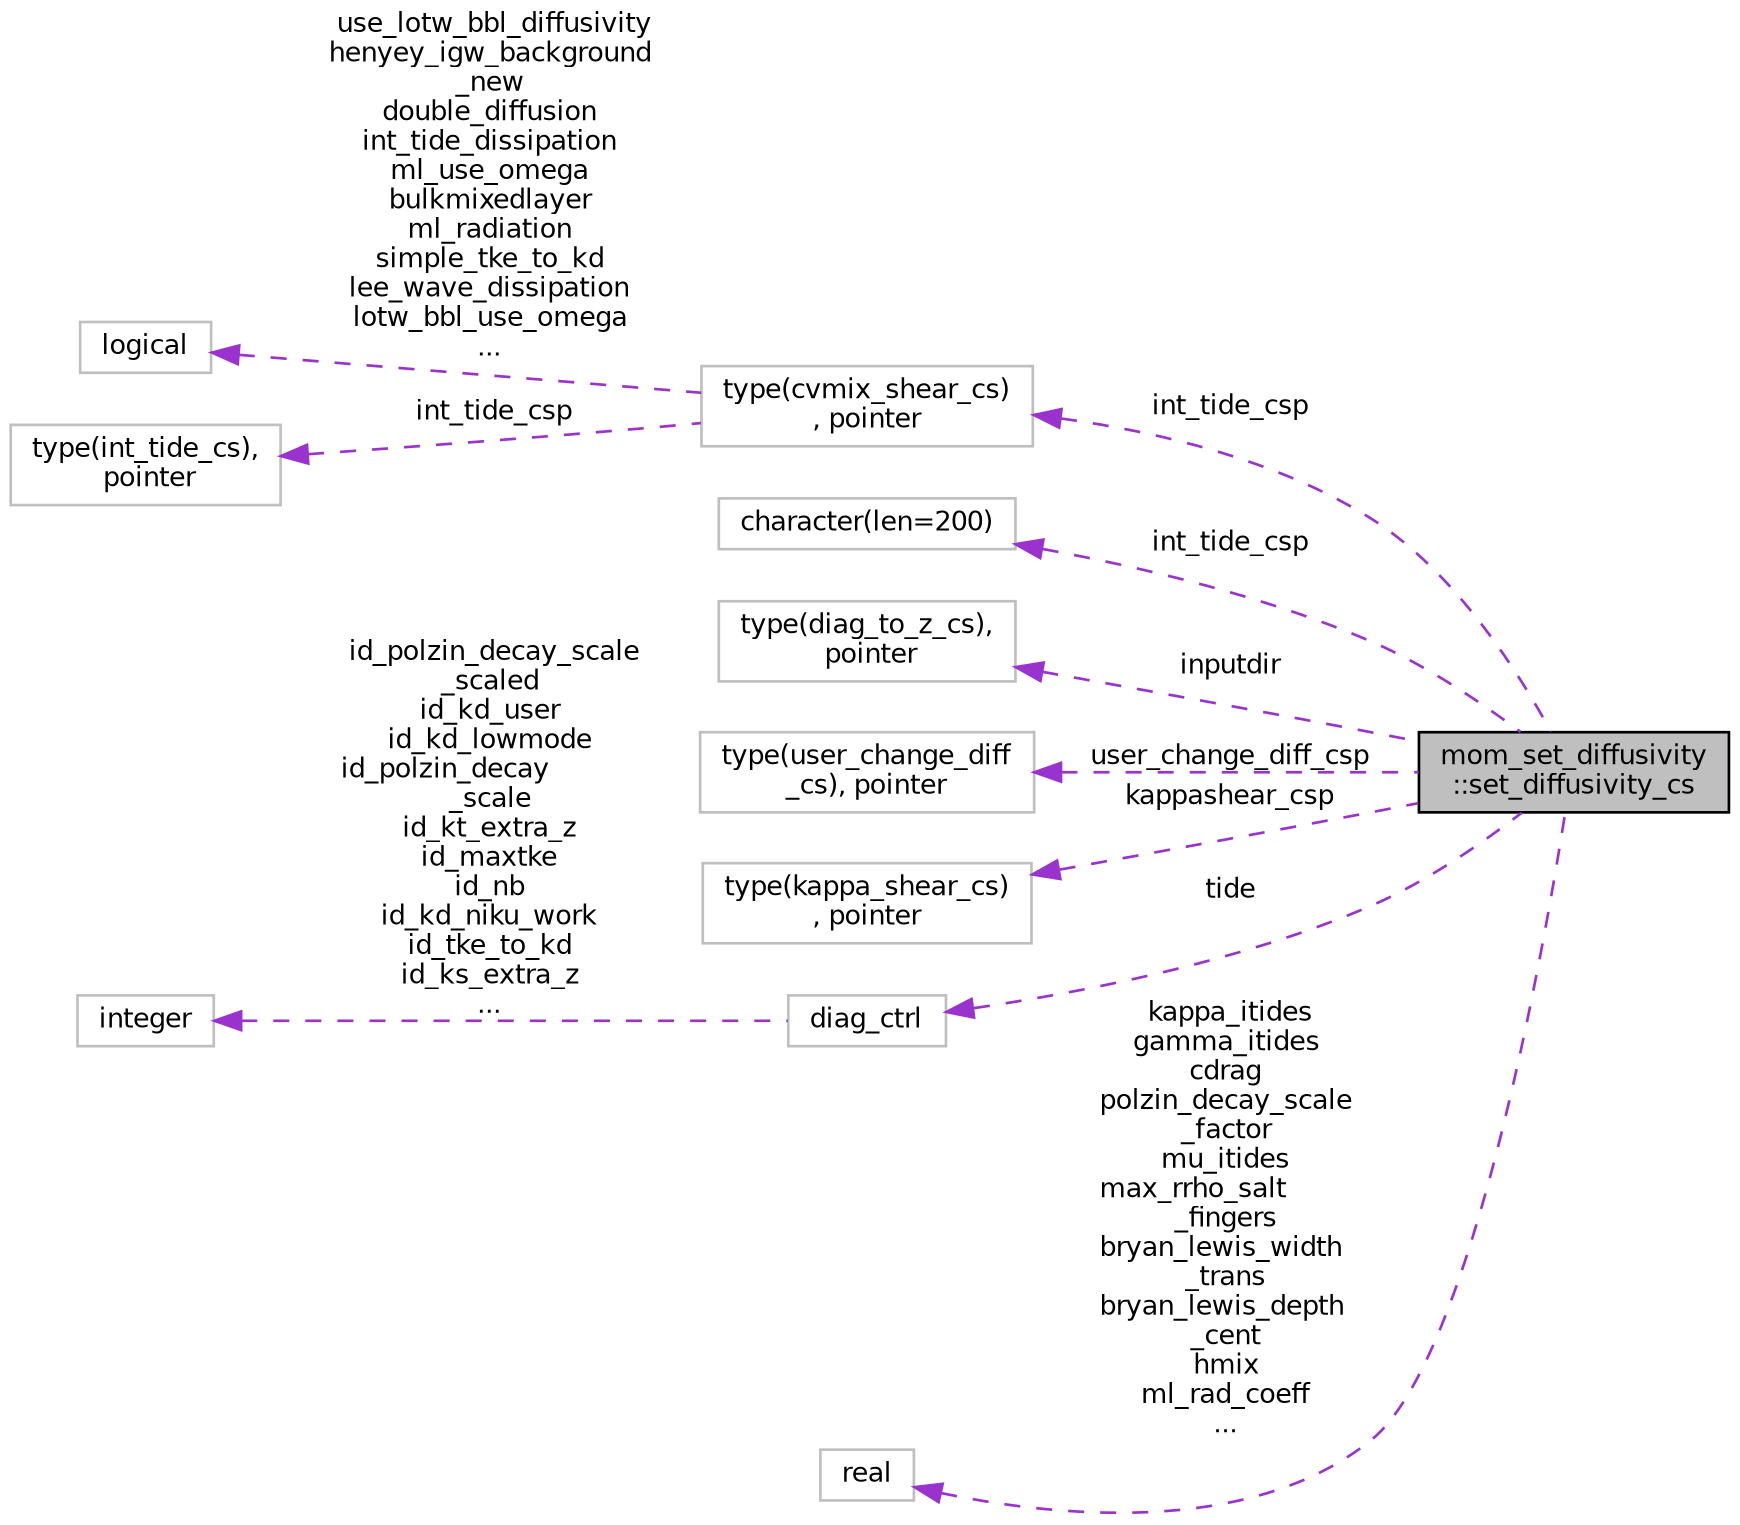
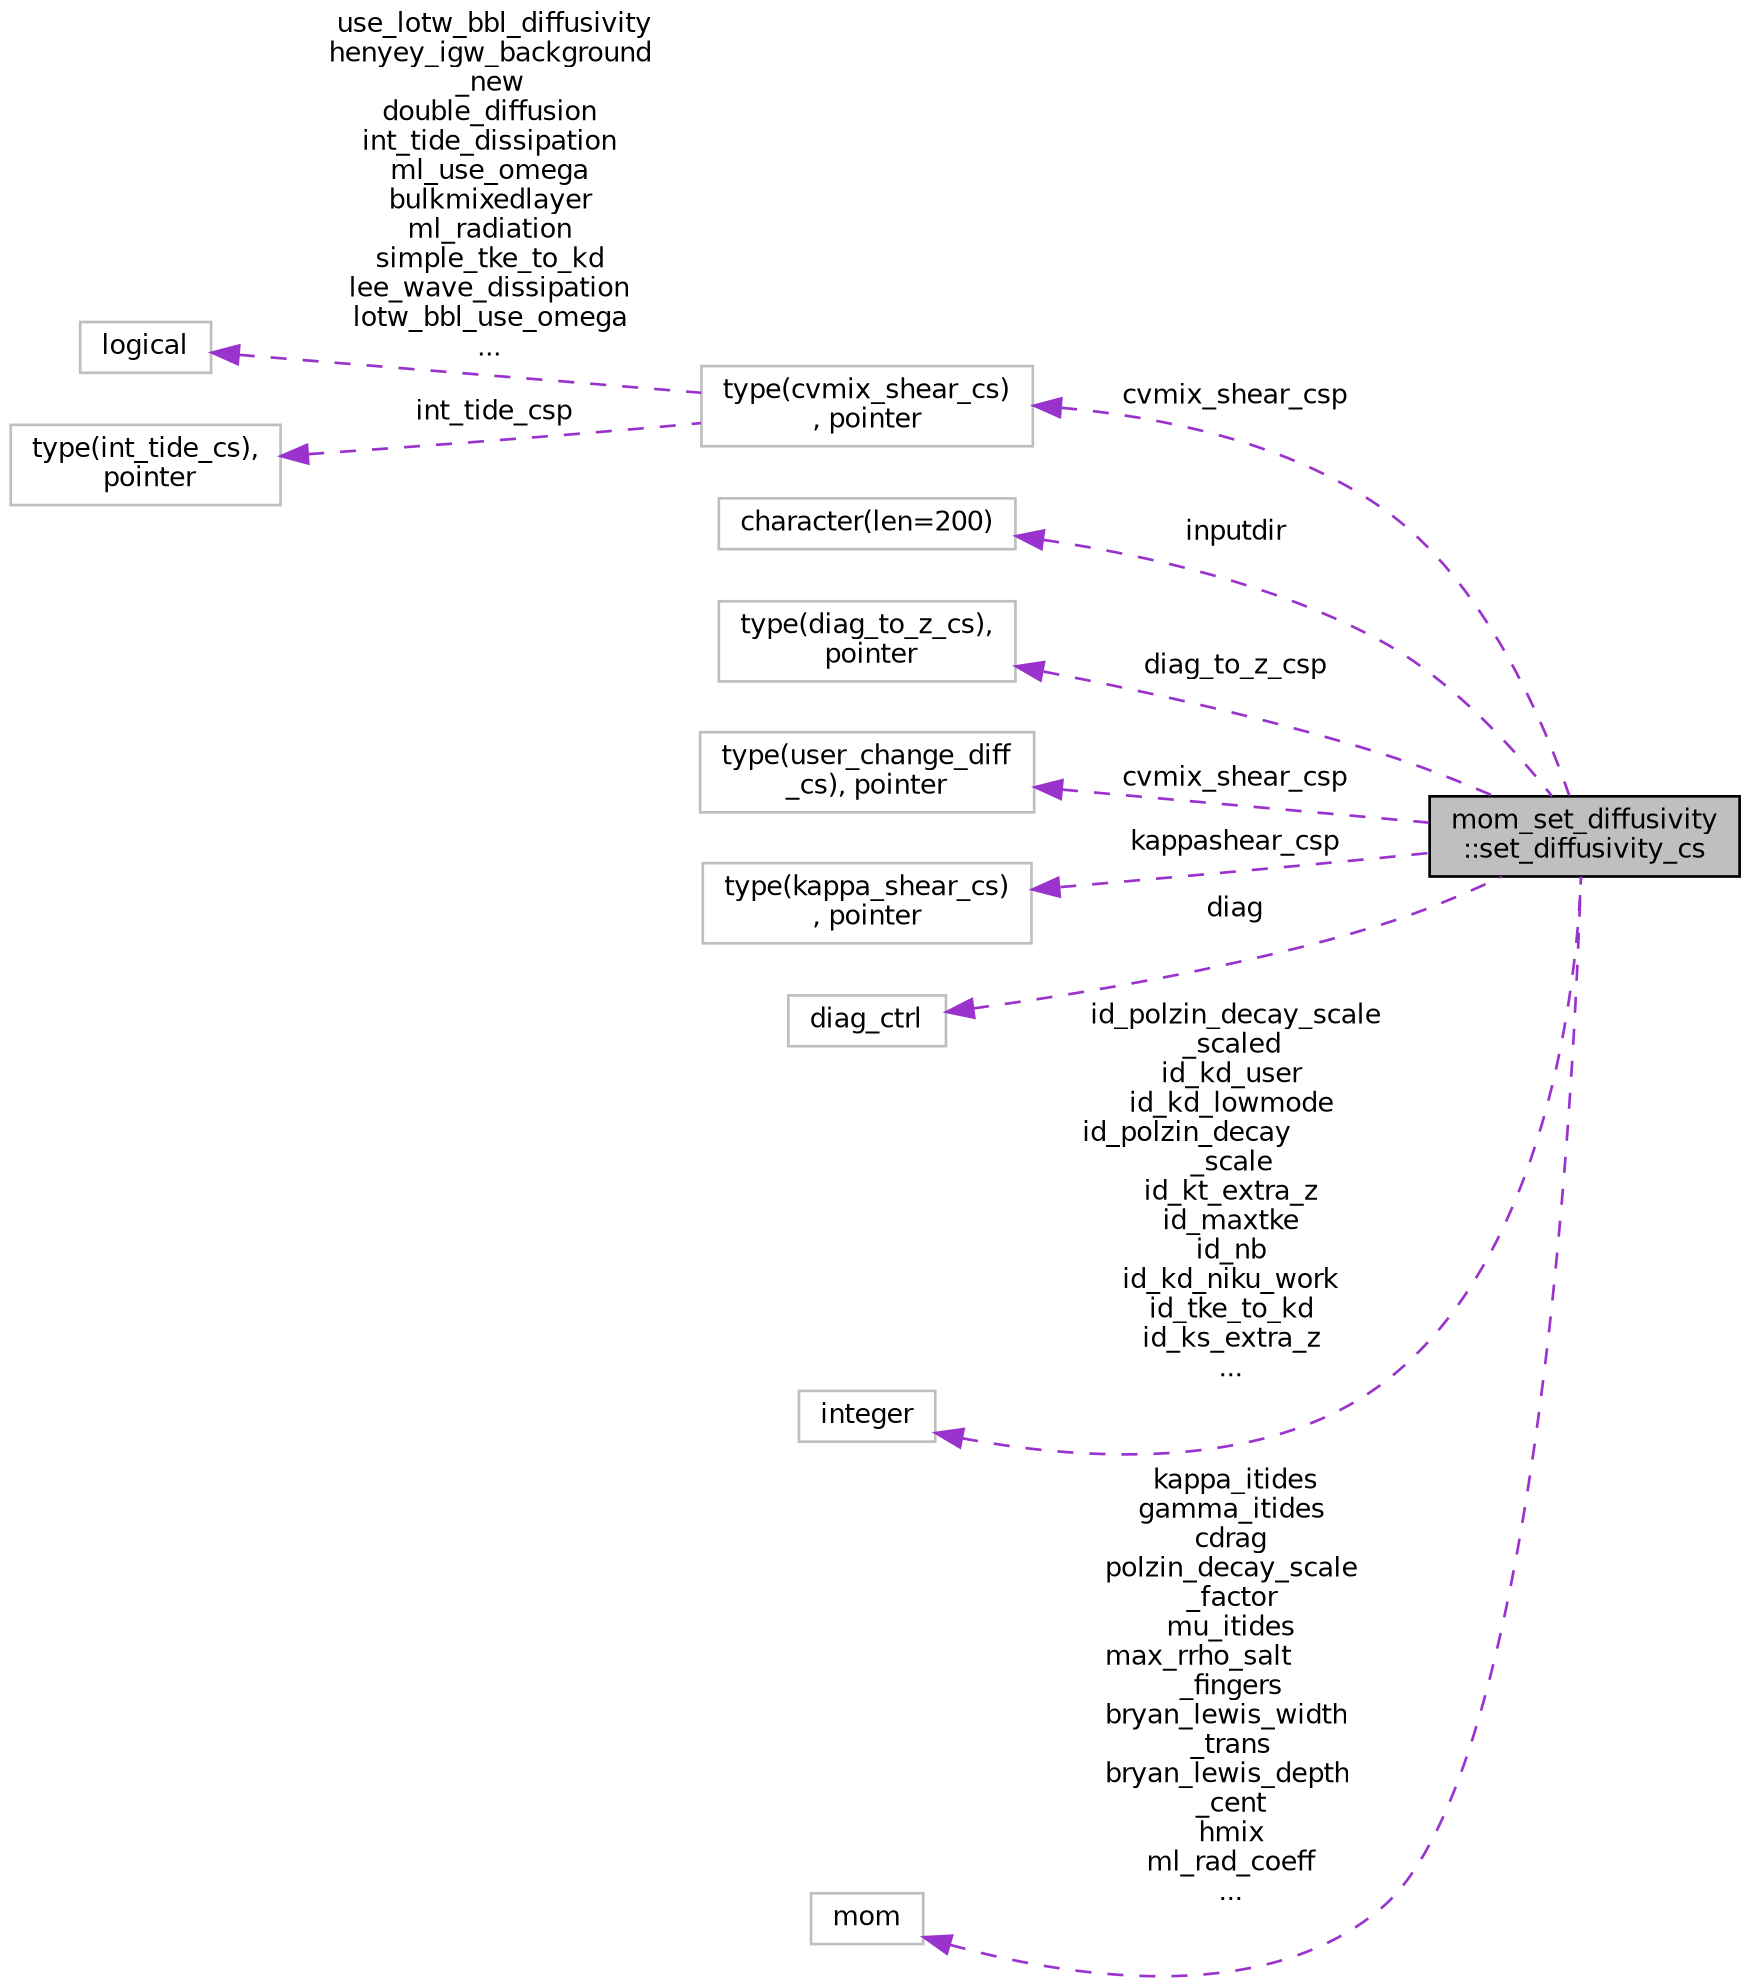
(1227, 408) -> (1232, 397)
(1227, 544) -> (1232, 533)
(1227, 667) -> (1232, 667)
(1227, 758) -> (1232, 779)
(1227, 891) -> (1232, 910)
(515, 1021) -> (1428, 1340)
(867, 1475) -> (867, 1919)
